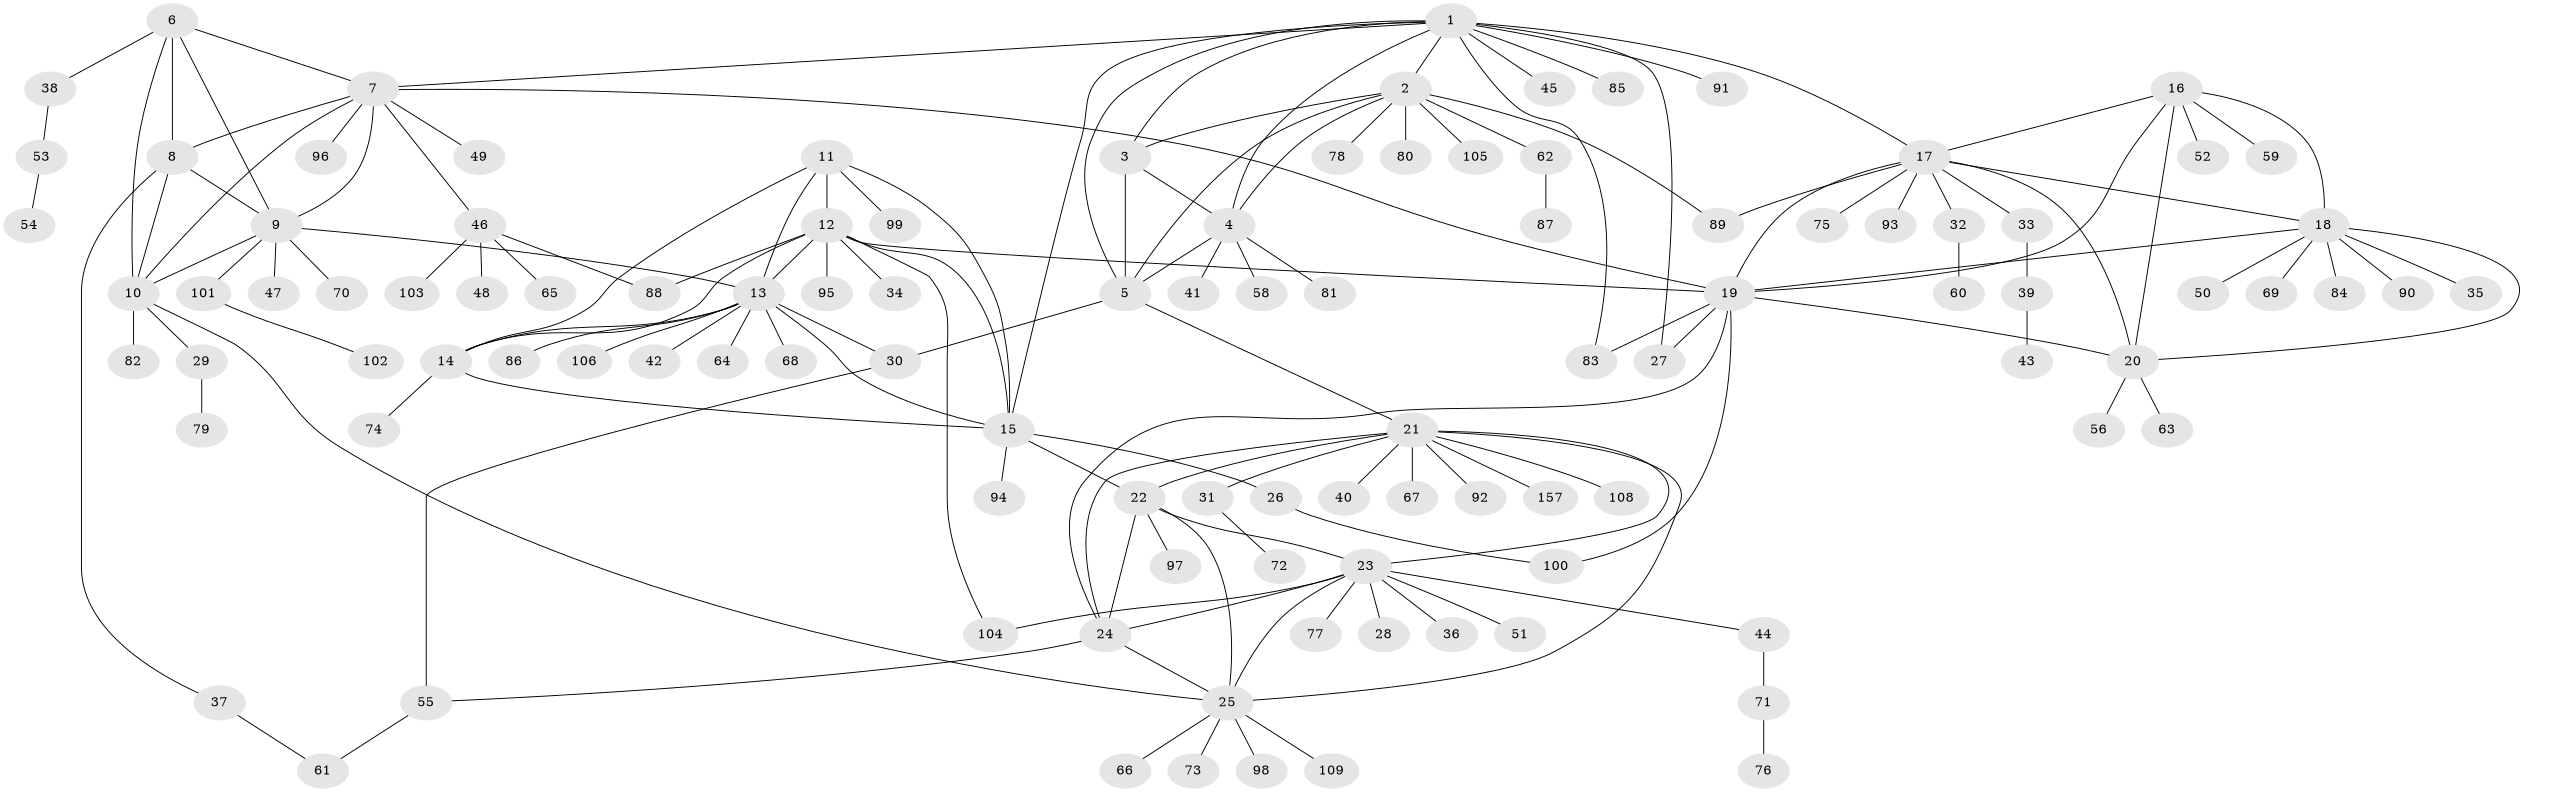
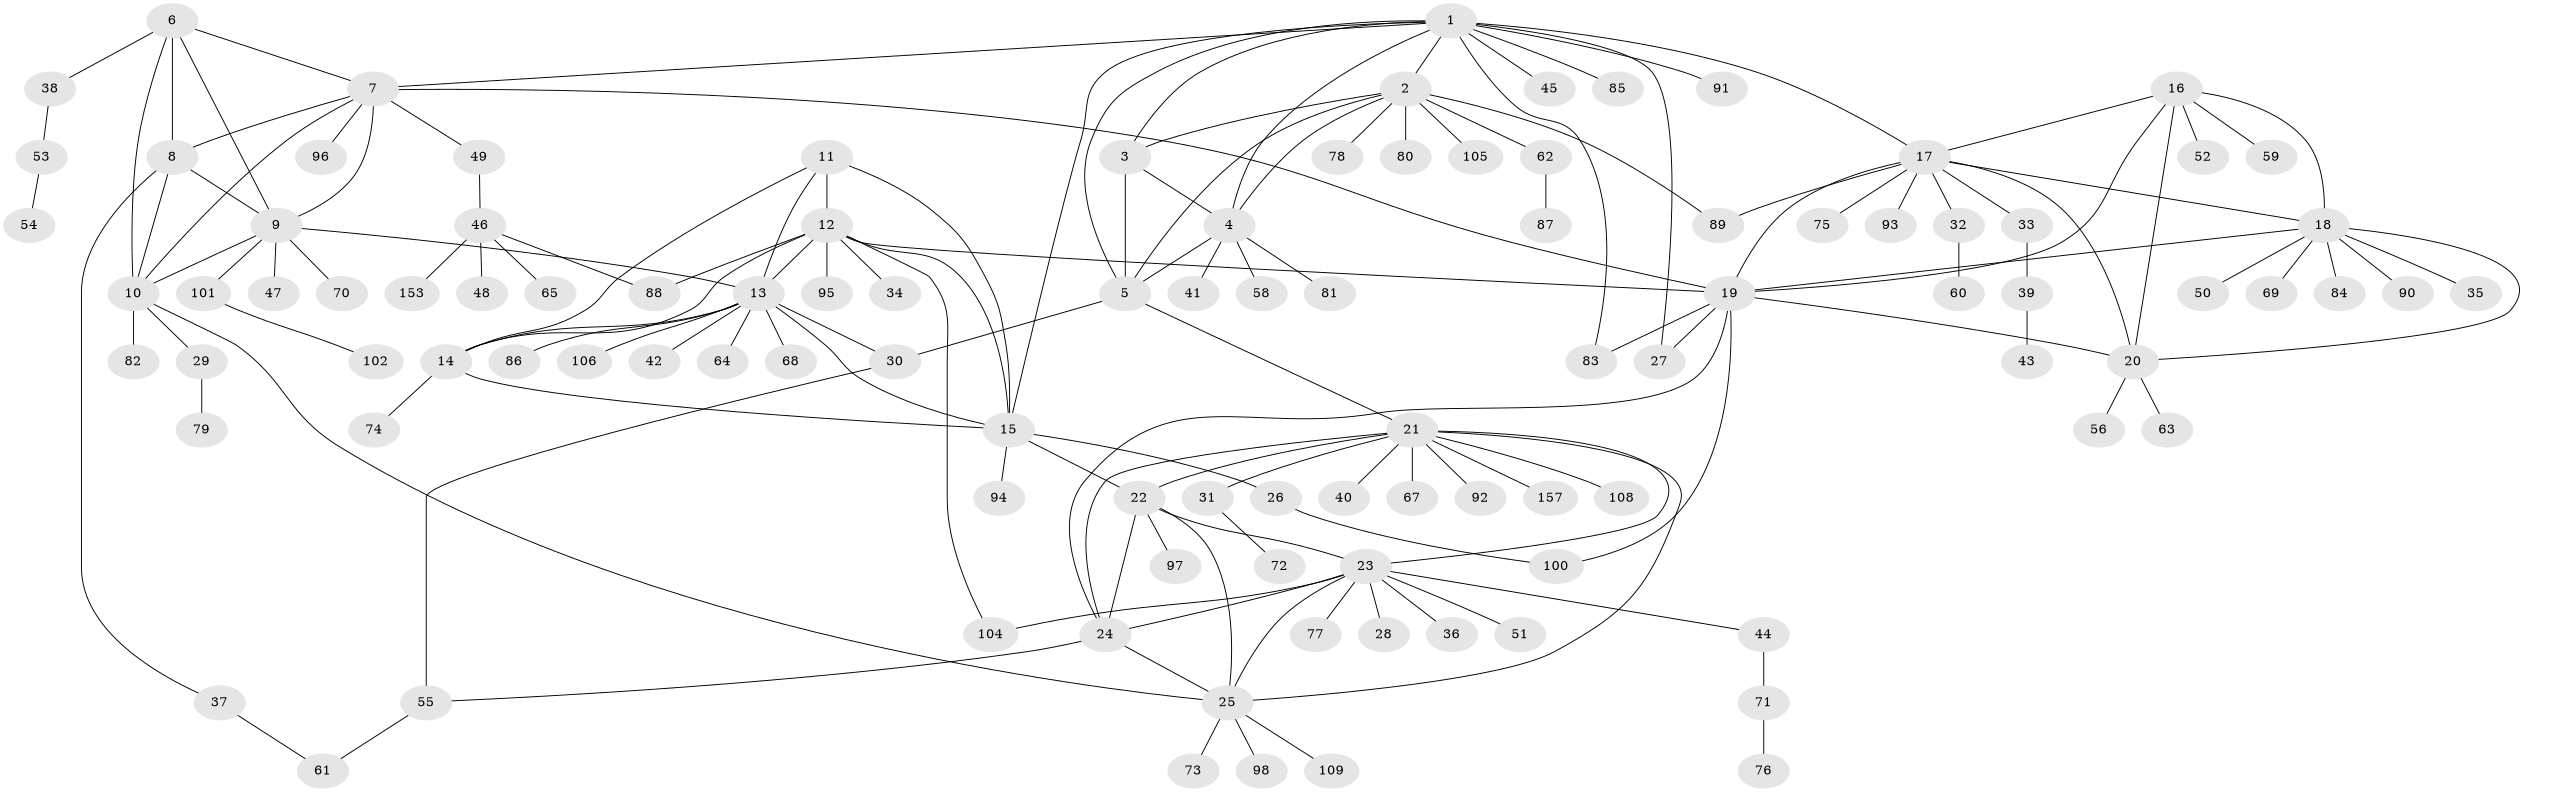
(427, 157) -> (480, 191)
(895, 225) -> none
(412, 294) -> (412, 294)
(1125, 771) -> none
